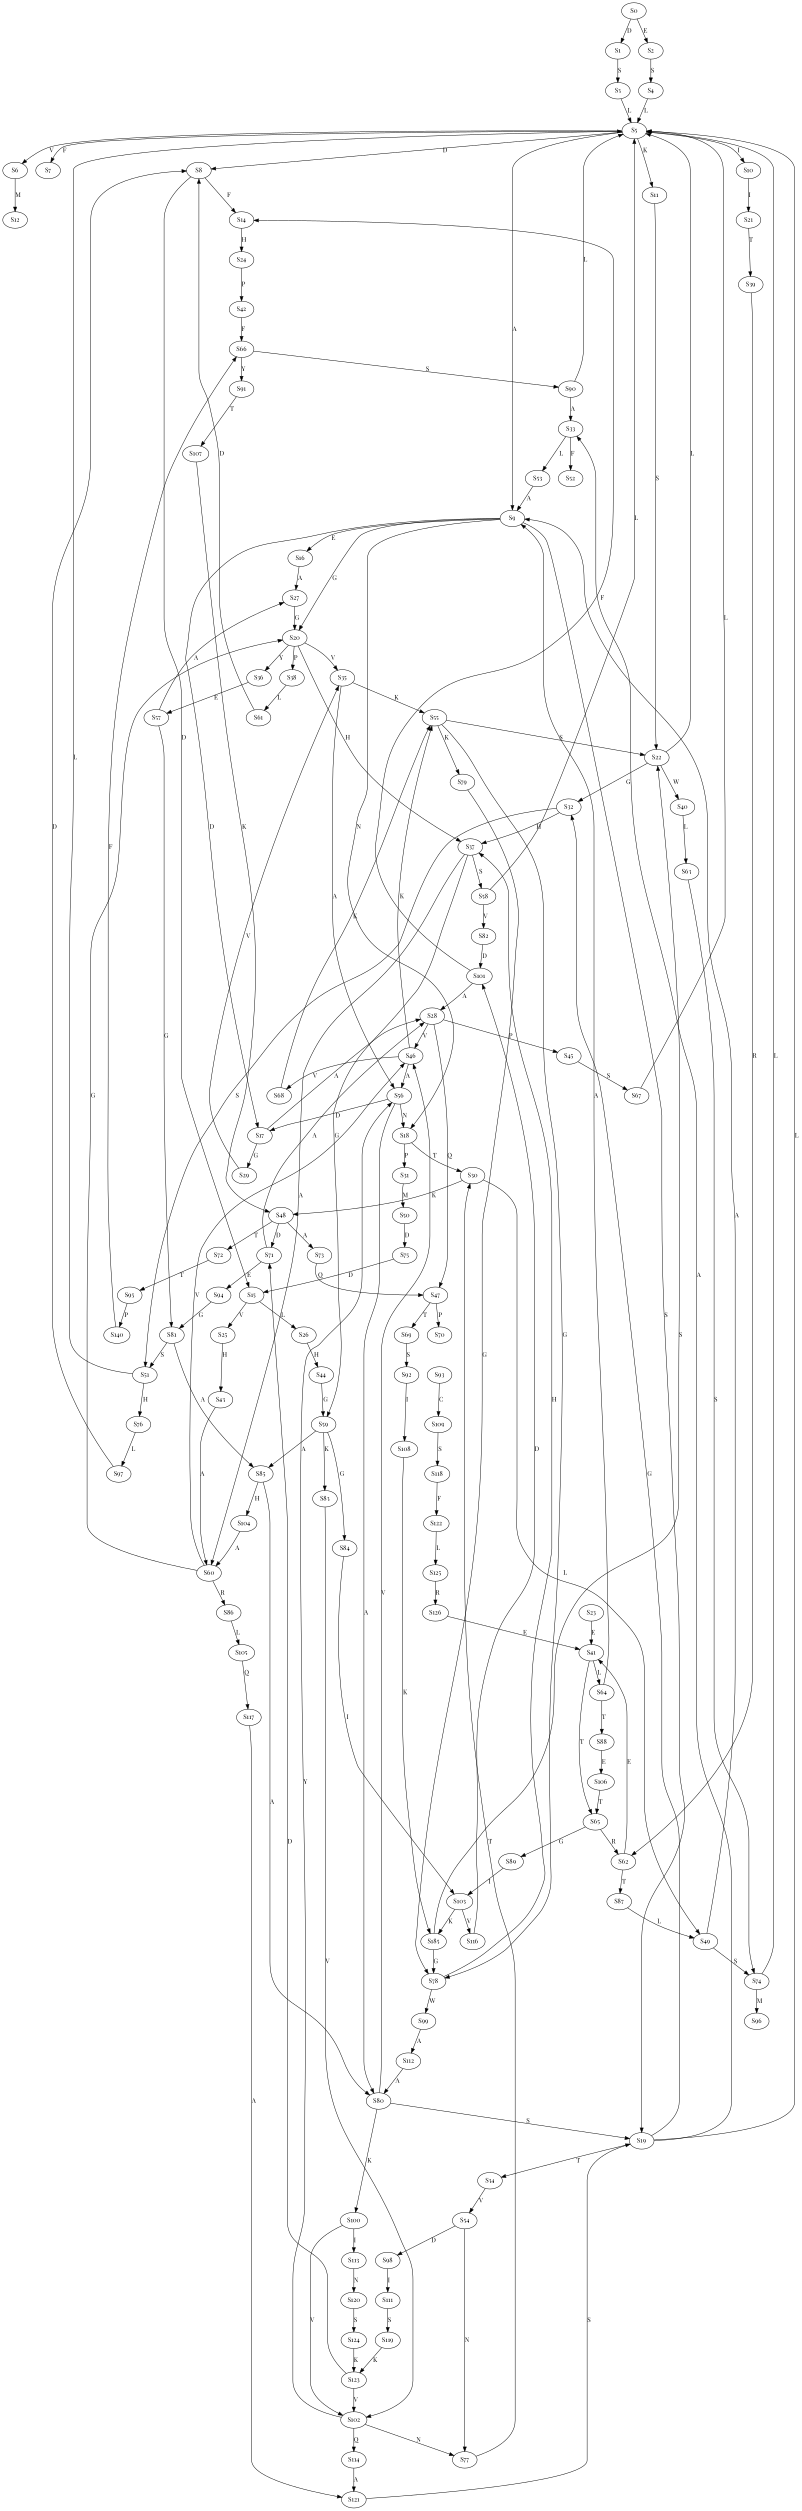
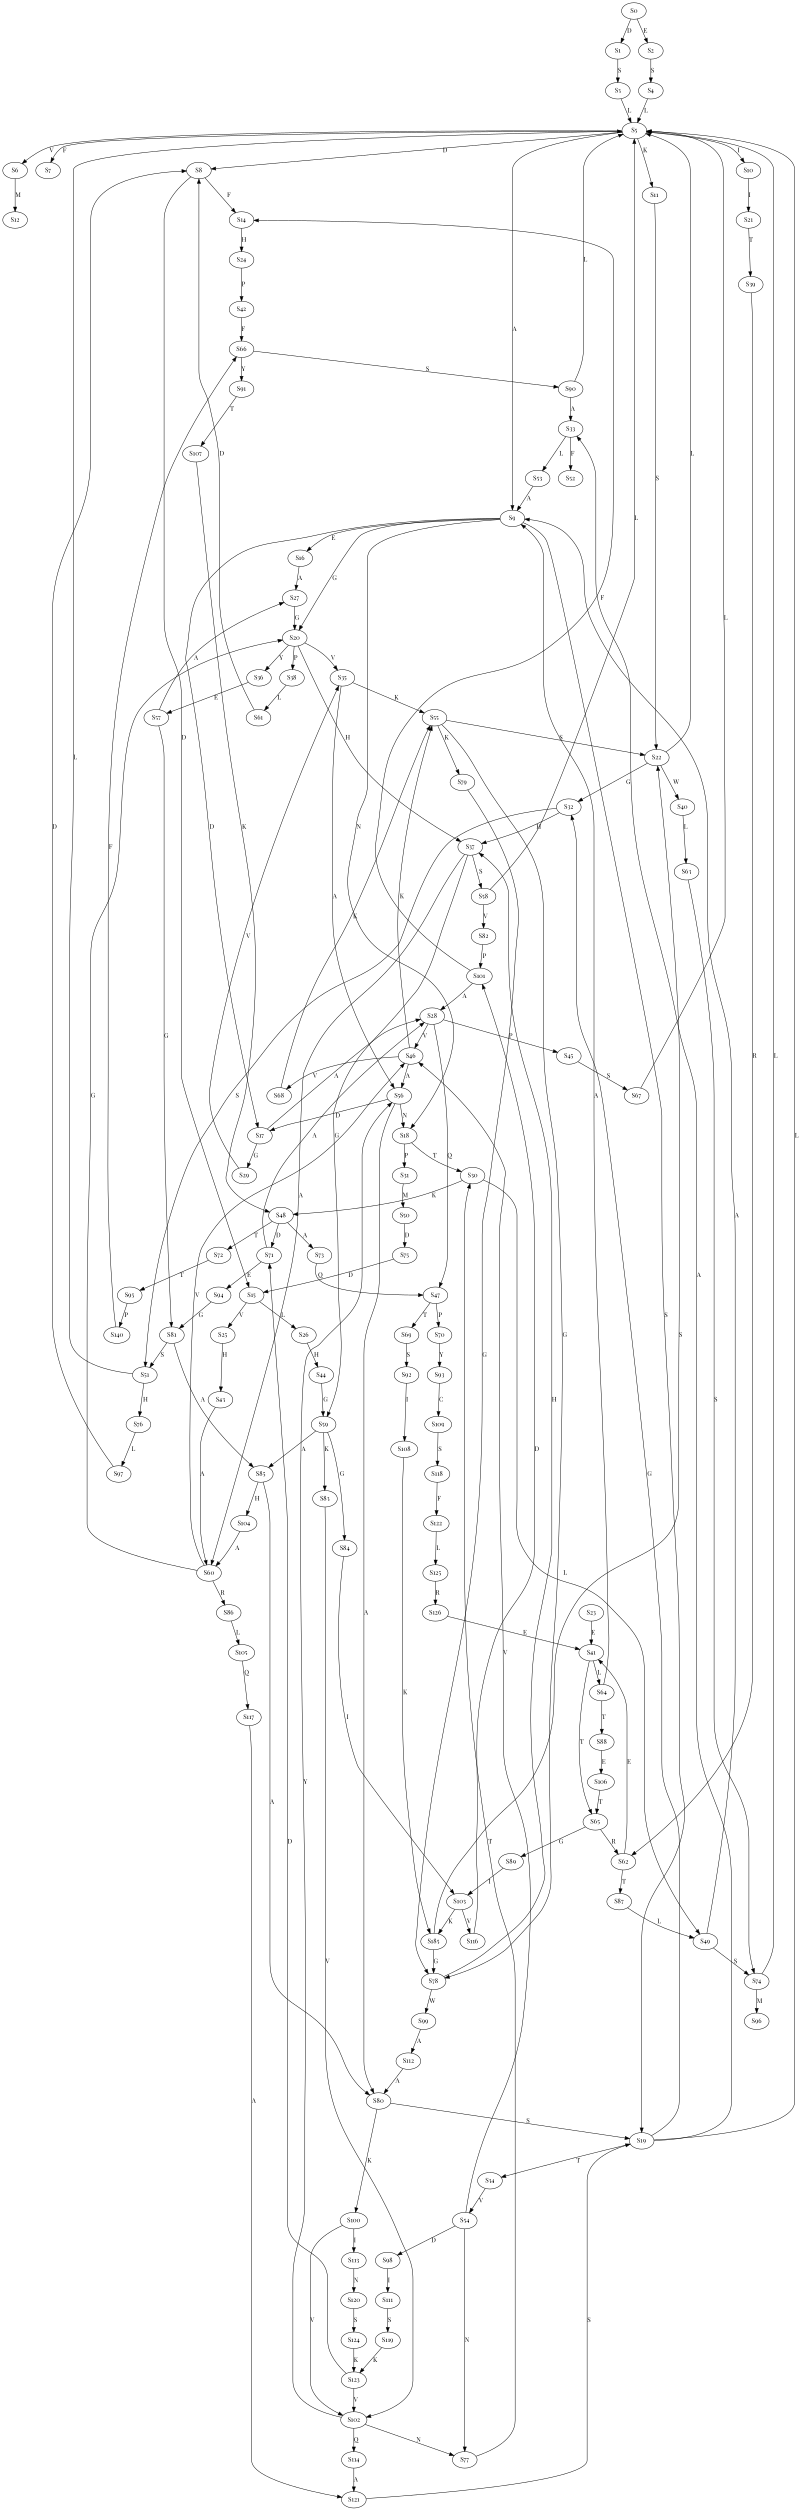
(484, 956) -> (484, 956)
none -> (440, 1353)
(381, 1574) -> (503, 1660)
